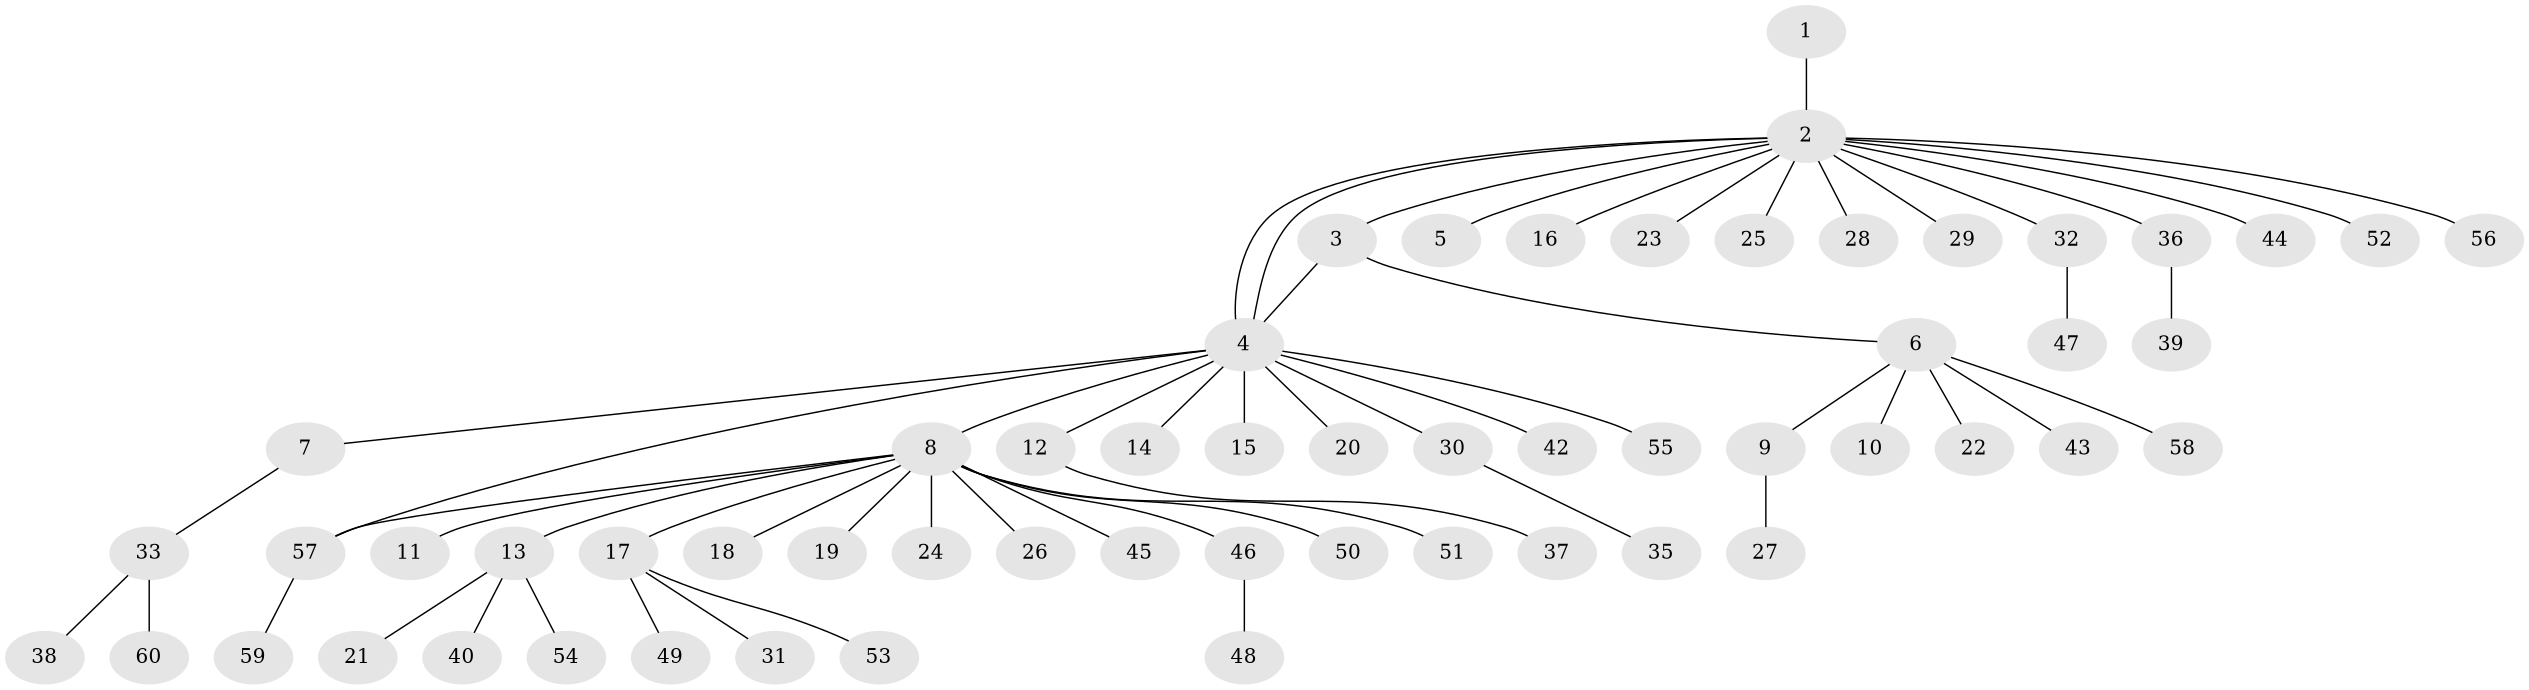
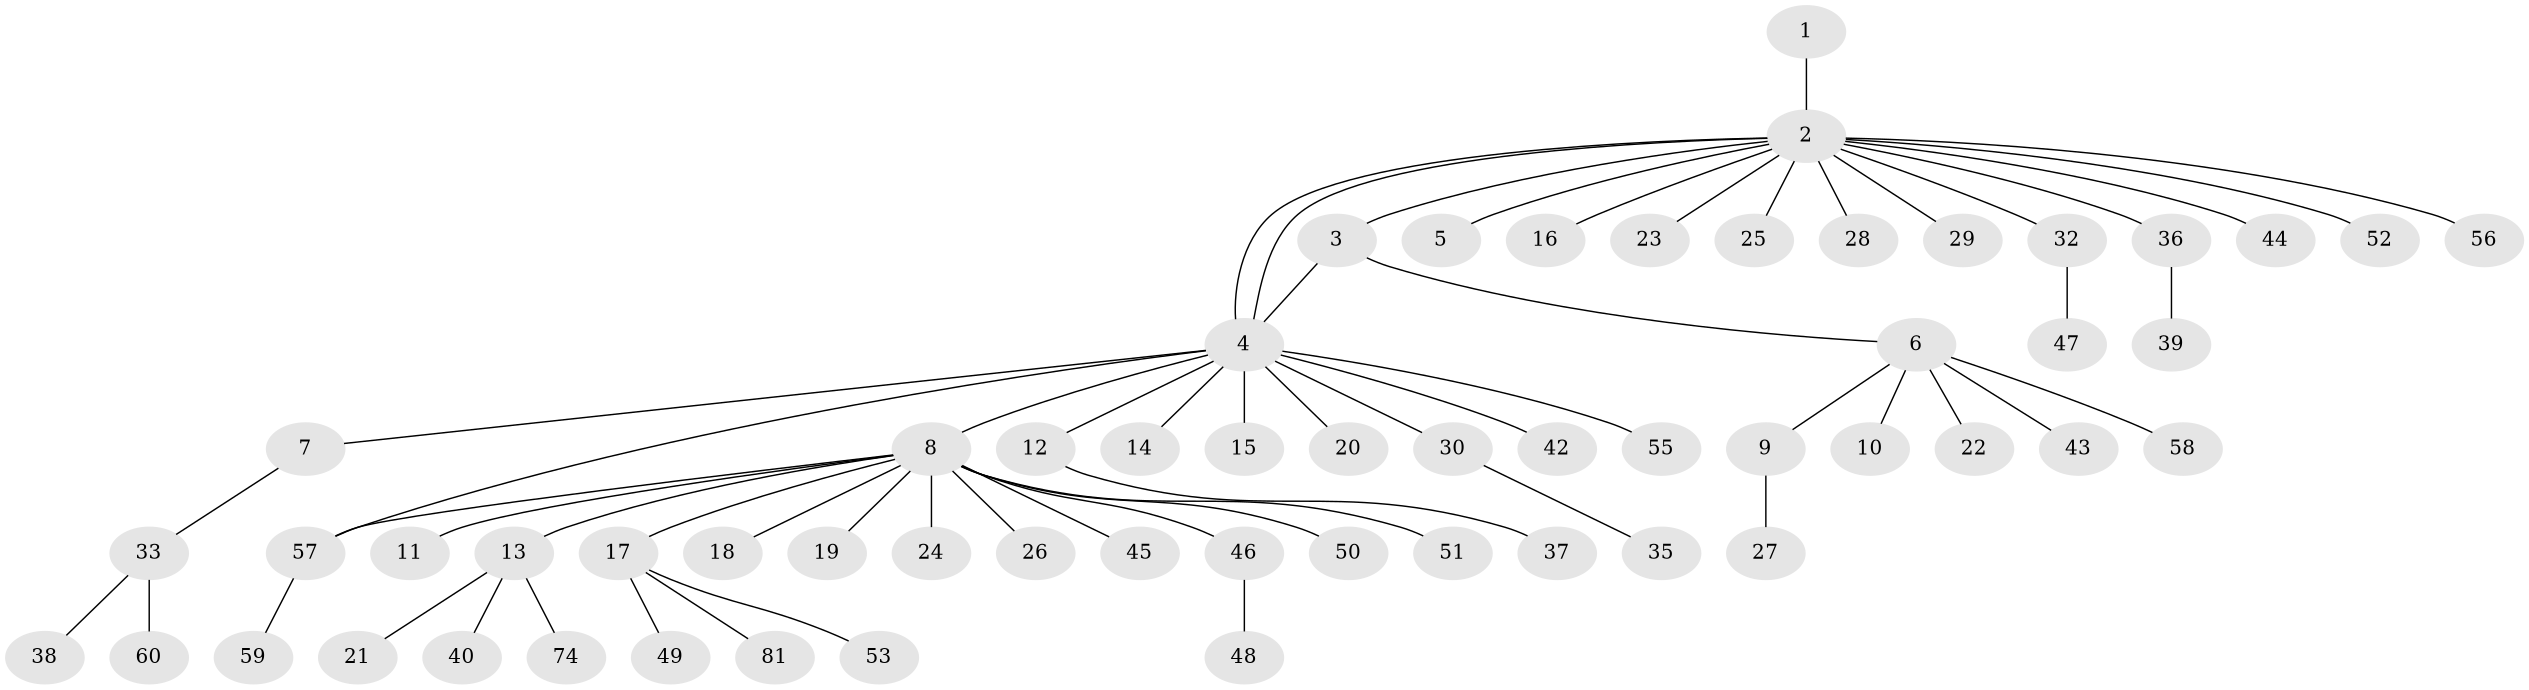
(566, 658) -> (566, 658)
(775, 658) -> (775, 658)
